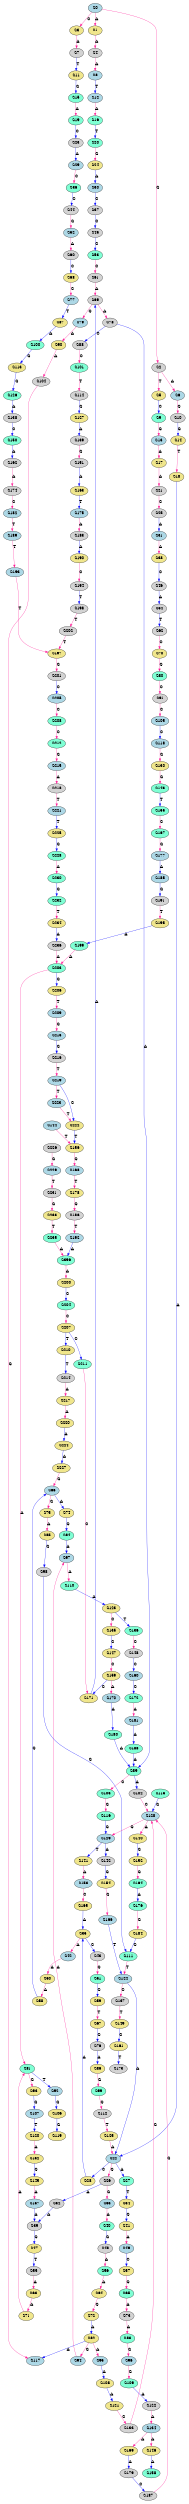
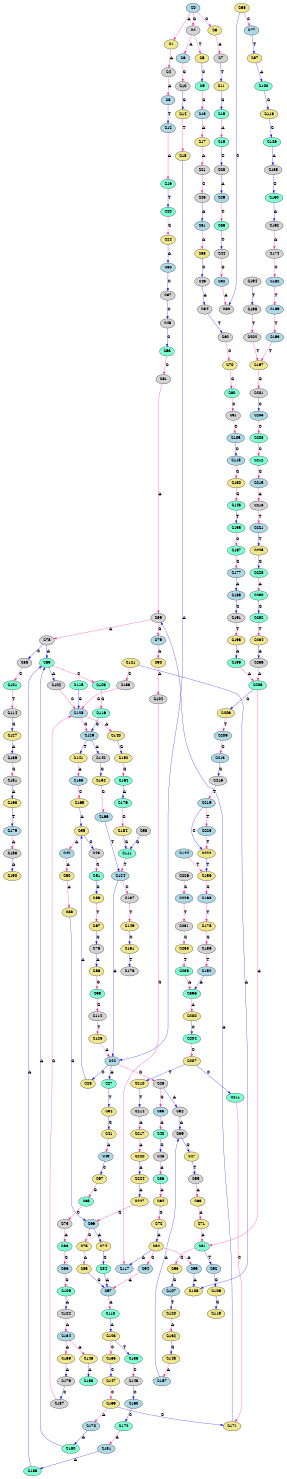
(71, 265) -> (236, 158)
(79, 571) -> none
(46, 1552) -> (95, 1279)
(128, 2305) -> (78, 1213)
(109, 2393) -> (244, 953)
